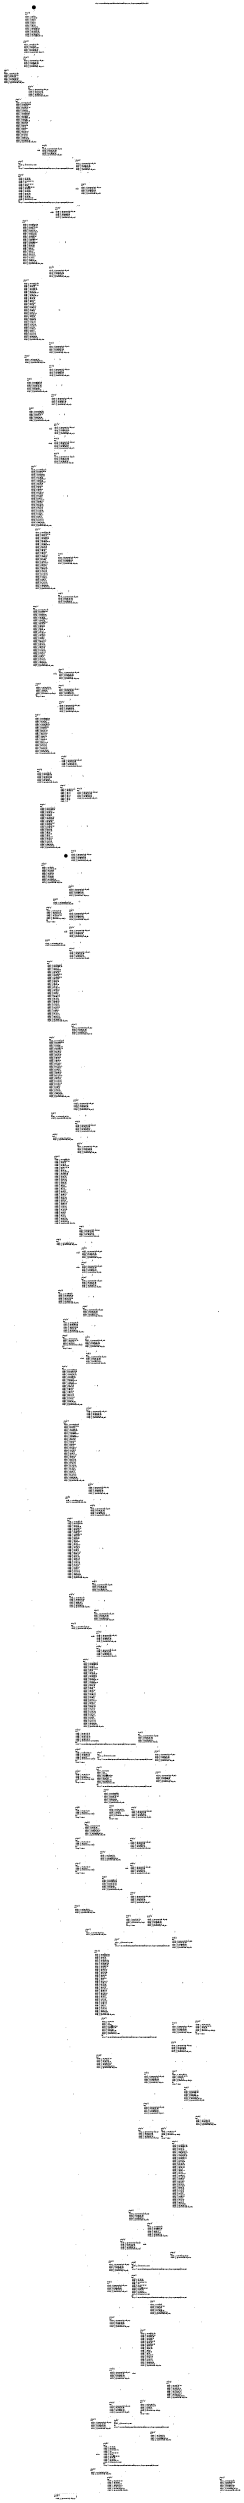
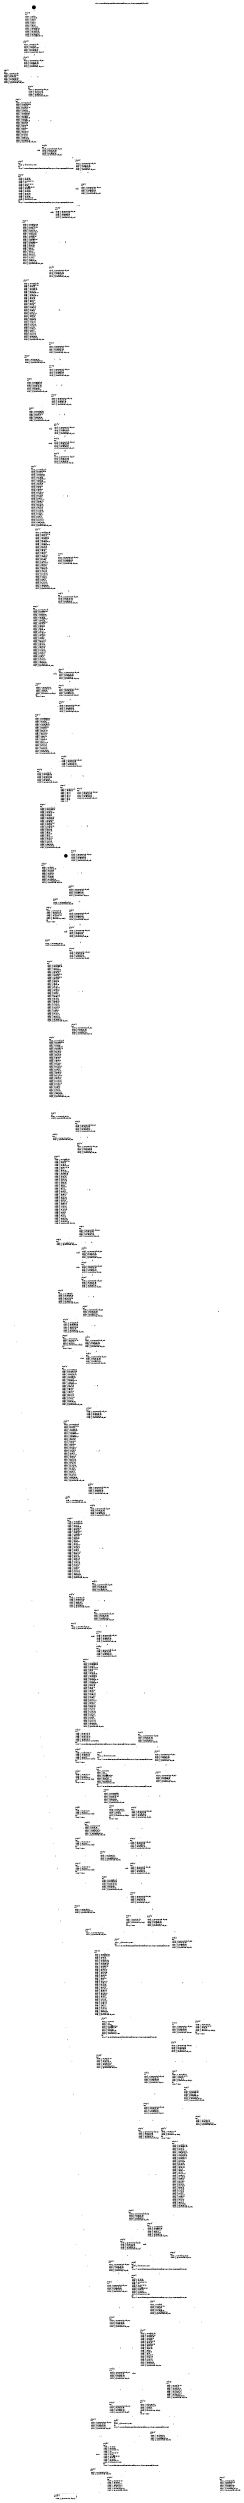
(84, 1105) -> none
